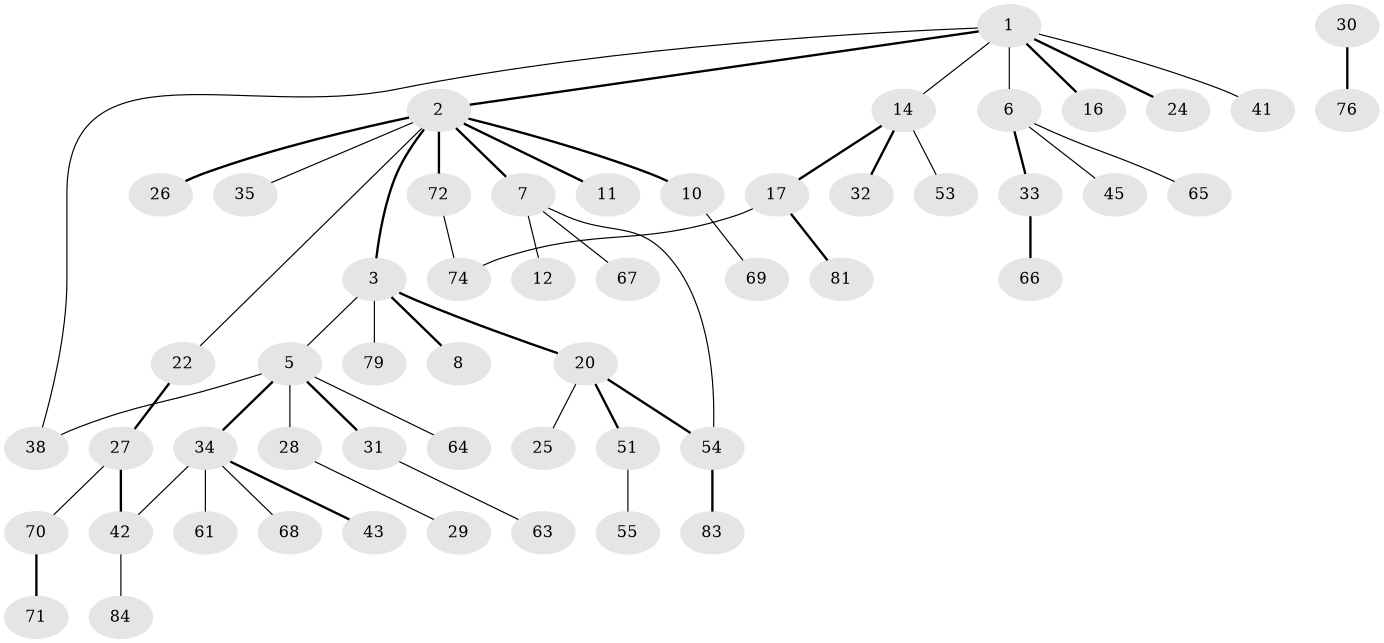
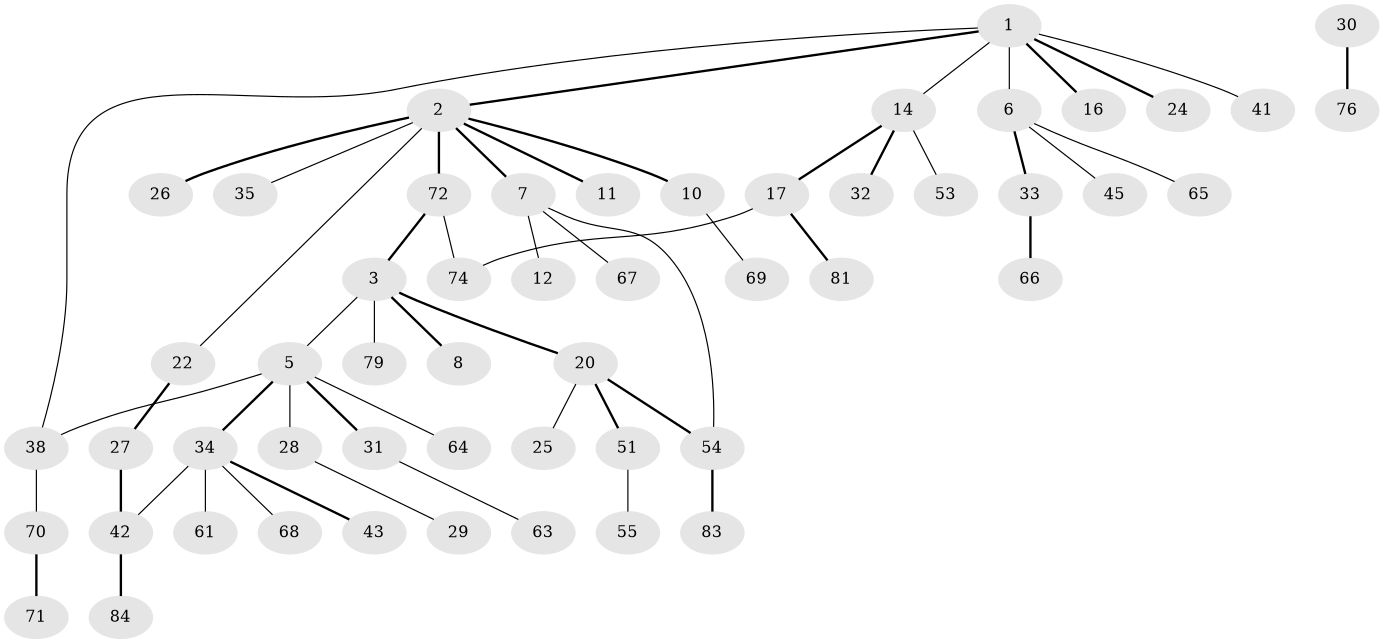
(391, 190) -> (407, 237)
(79, 490) -> (36, 491)
(121, 575) -> (121, 575)
